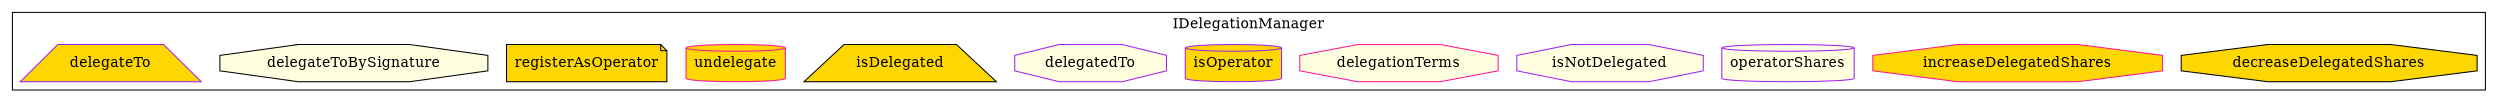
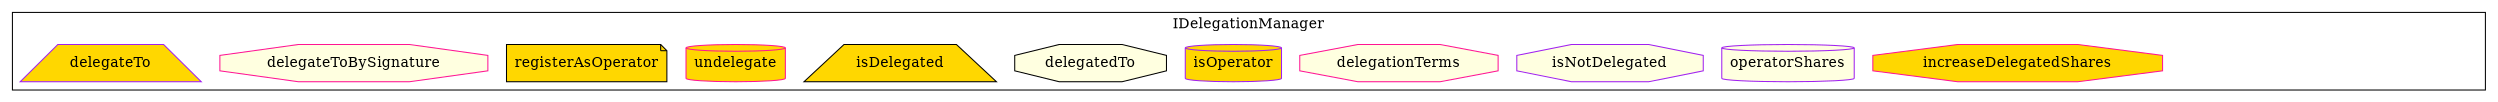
(354, 63) -> (354, 63)
(1091, 63) -> (1091, 63)
(2329, 63) -> none
